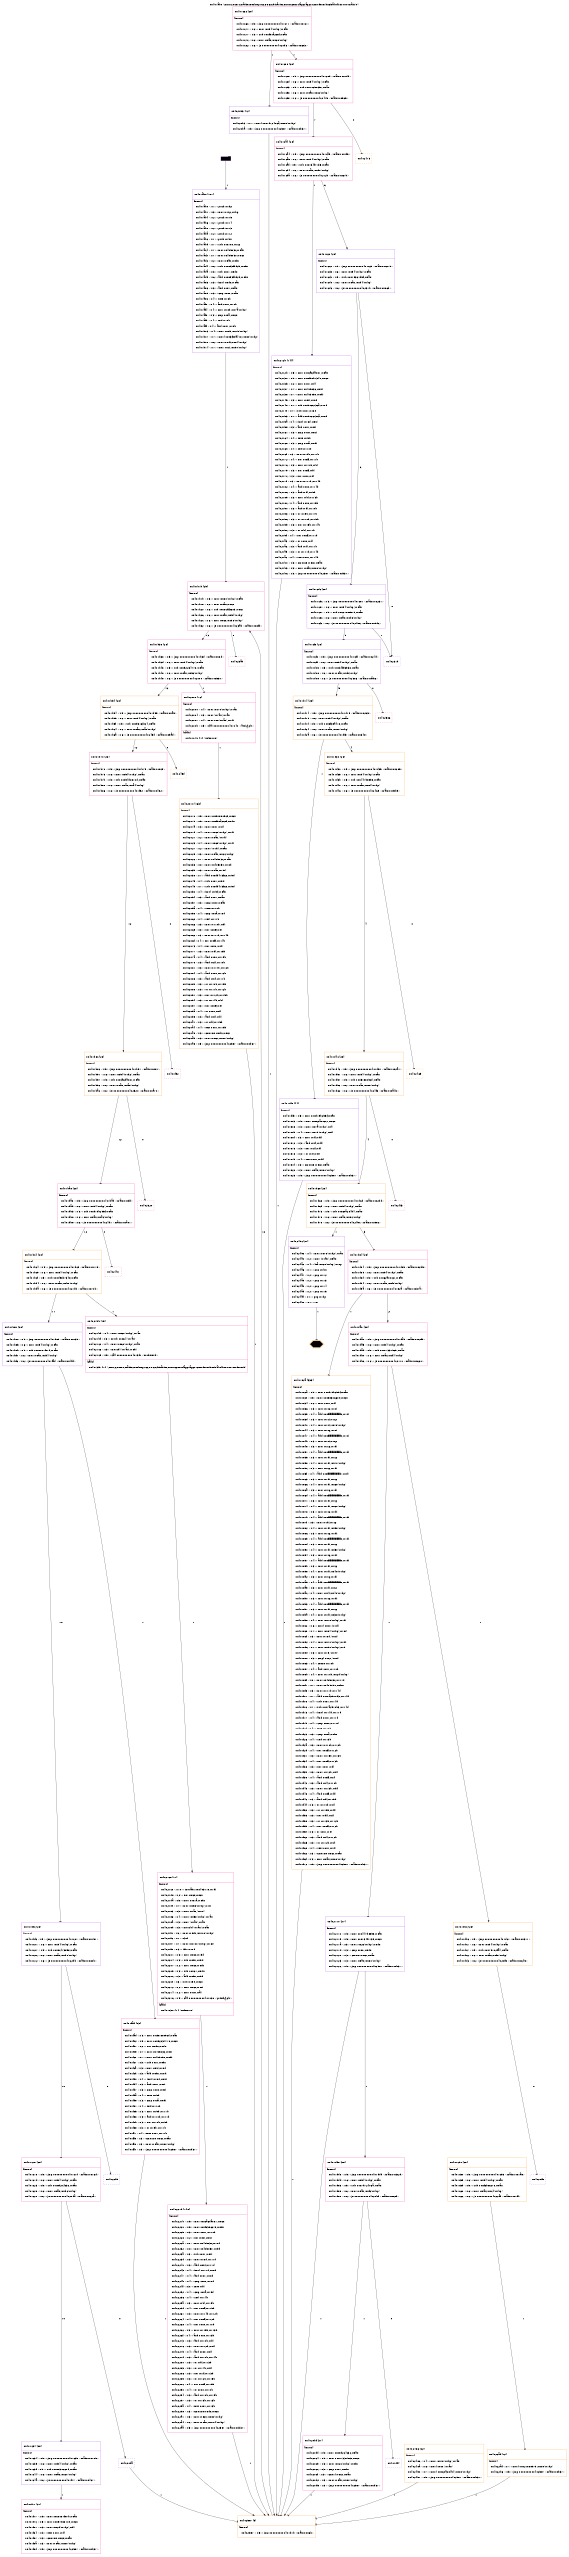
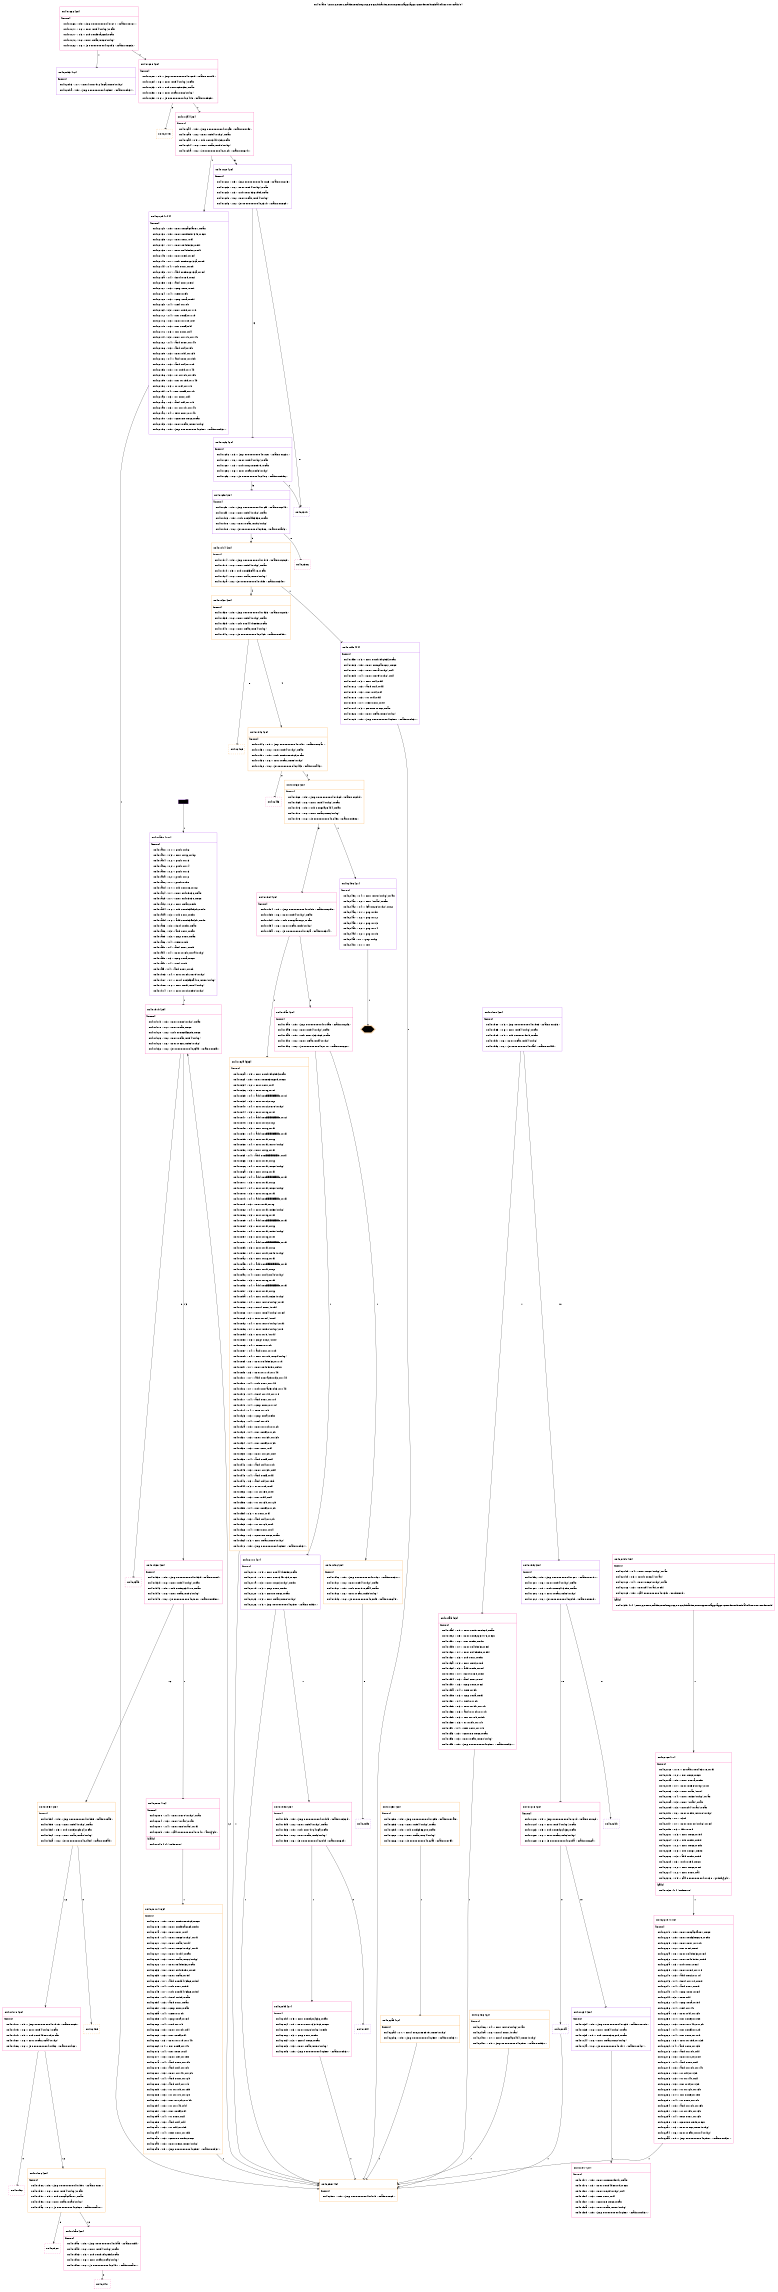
(62, 1272) -> none
(269, 1324) -> none
